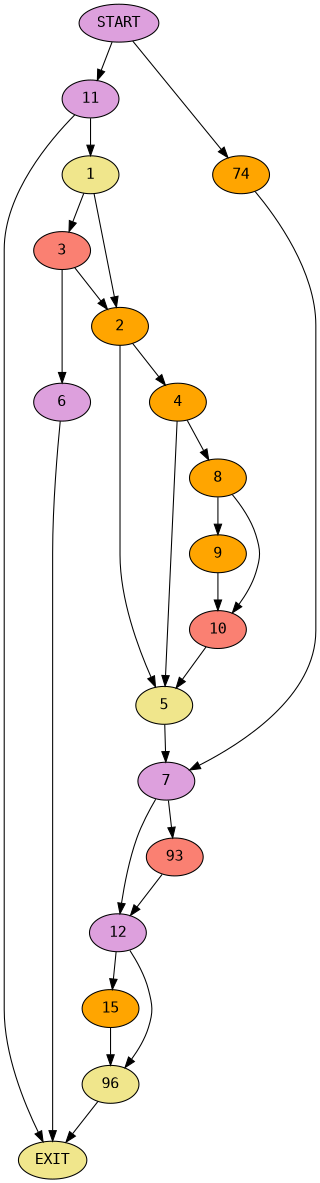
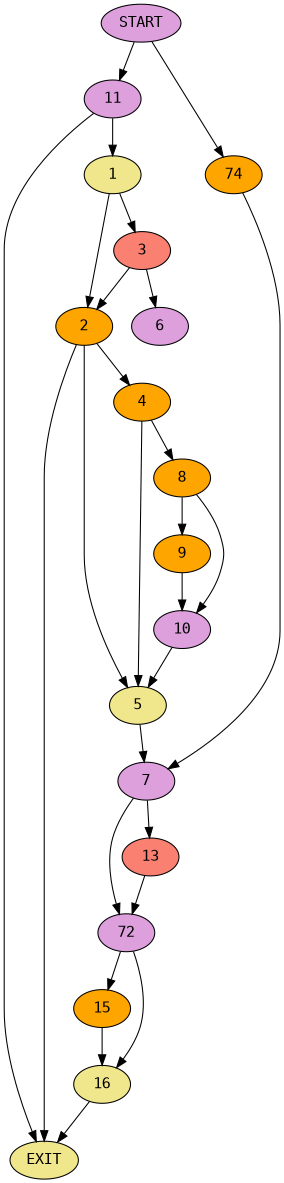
(218, 630) -> (182, 630)
(53, 776) -> (44, 735)
(175, 857) -> (151, 857)
(118, 933) -> (126, 933)
(111, 1084) -> (102, 1084)
